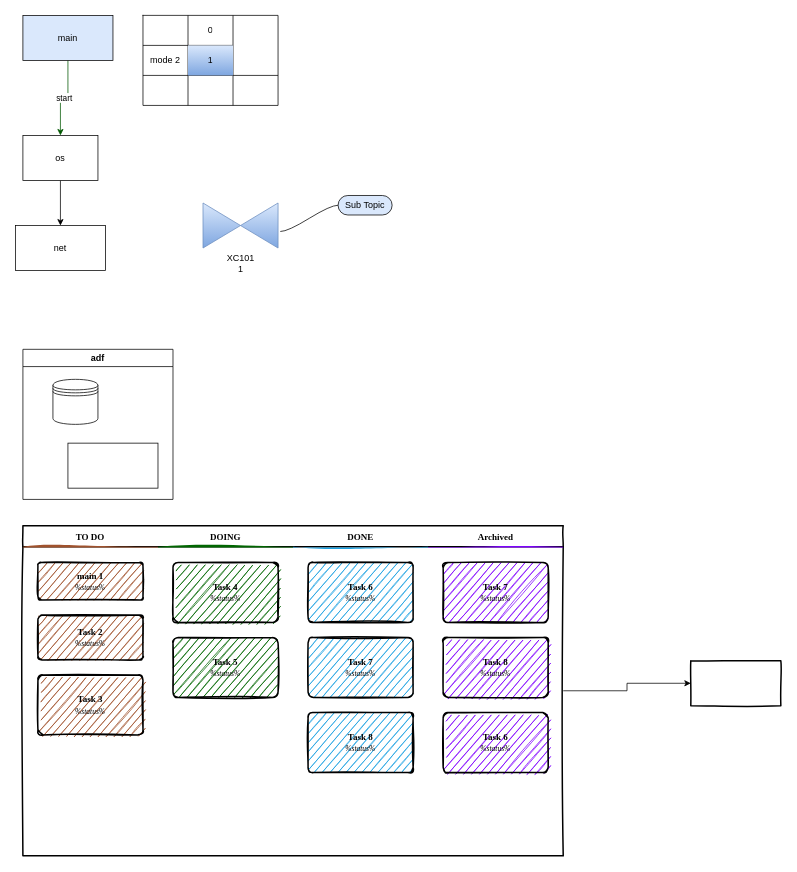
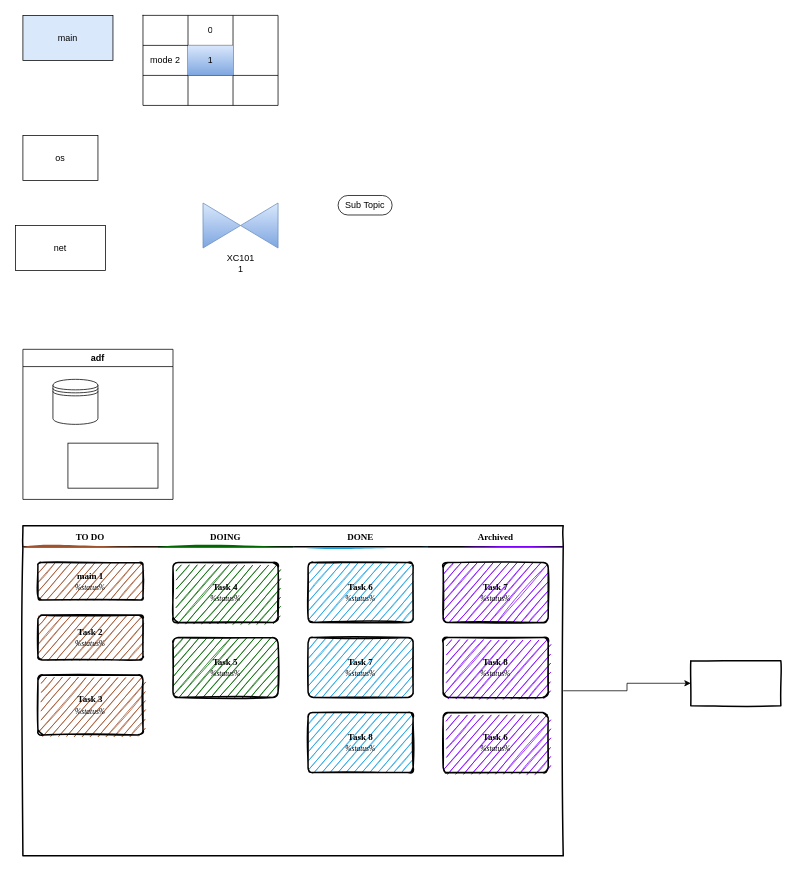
(60, 108) -> none
(60, 200) -> none
(365, 205) -> (365, 205)
(309, 218) -> none
